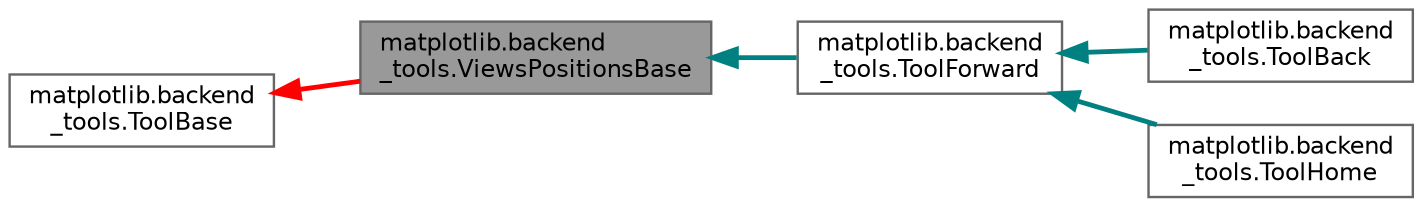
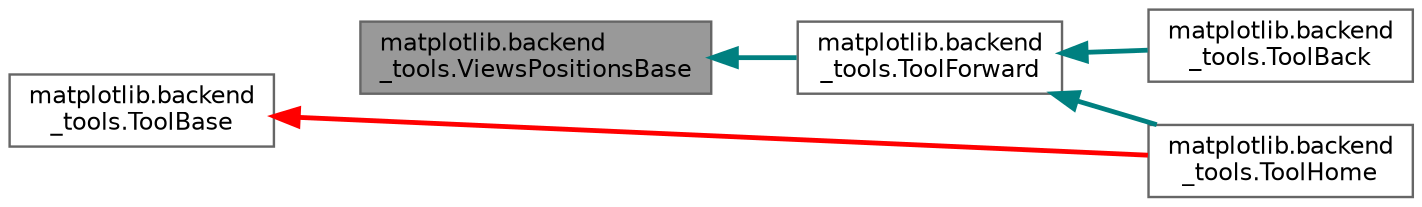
(330, 85) -> (723, 136)
